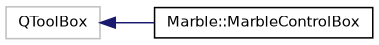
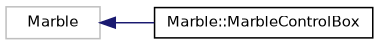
(53, 23) -> (53, 23)
